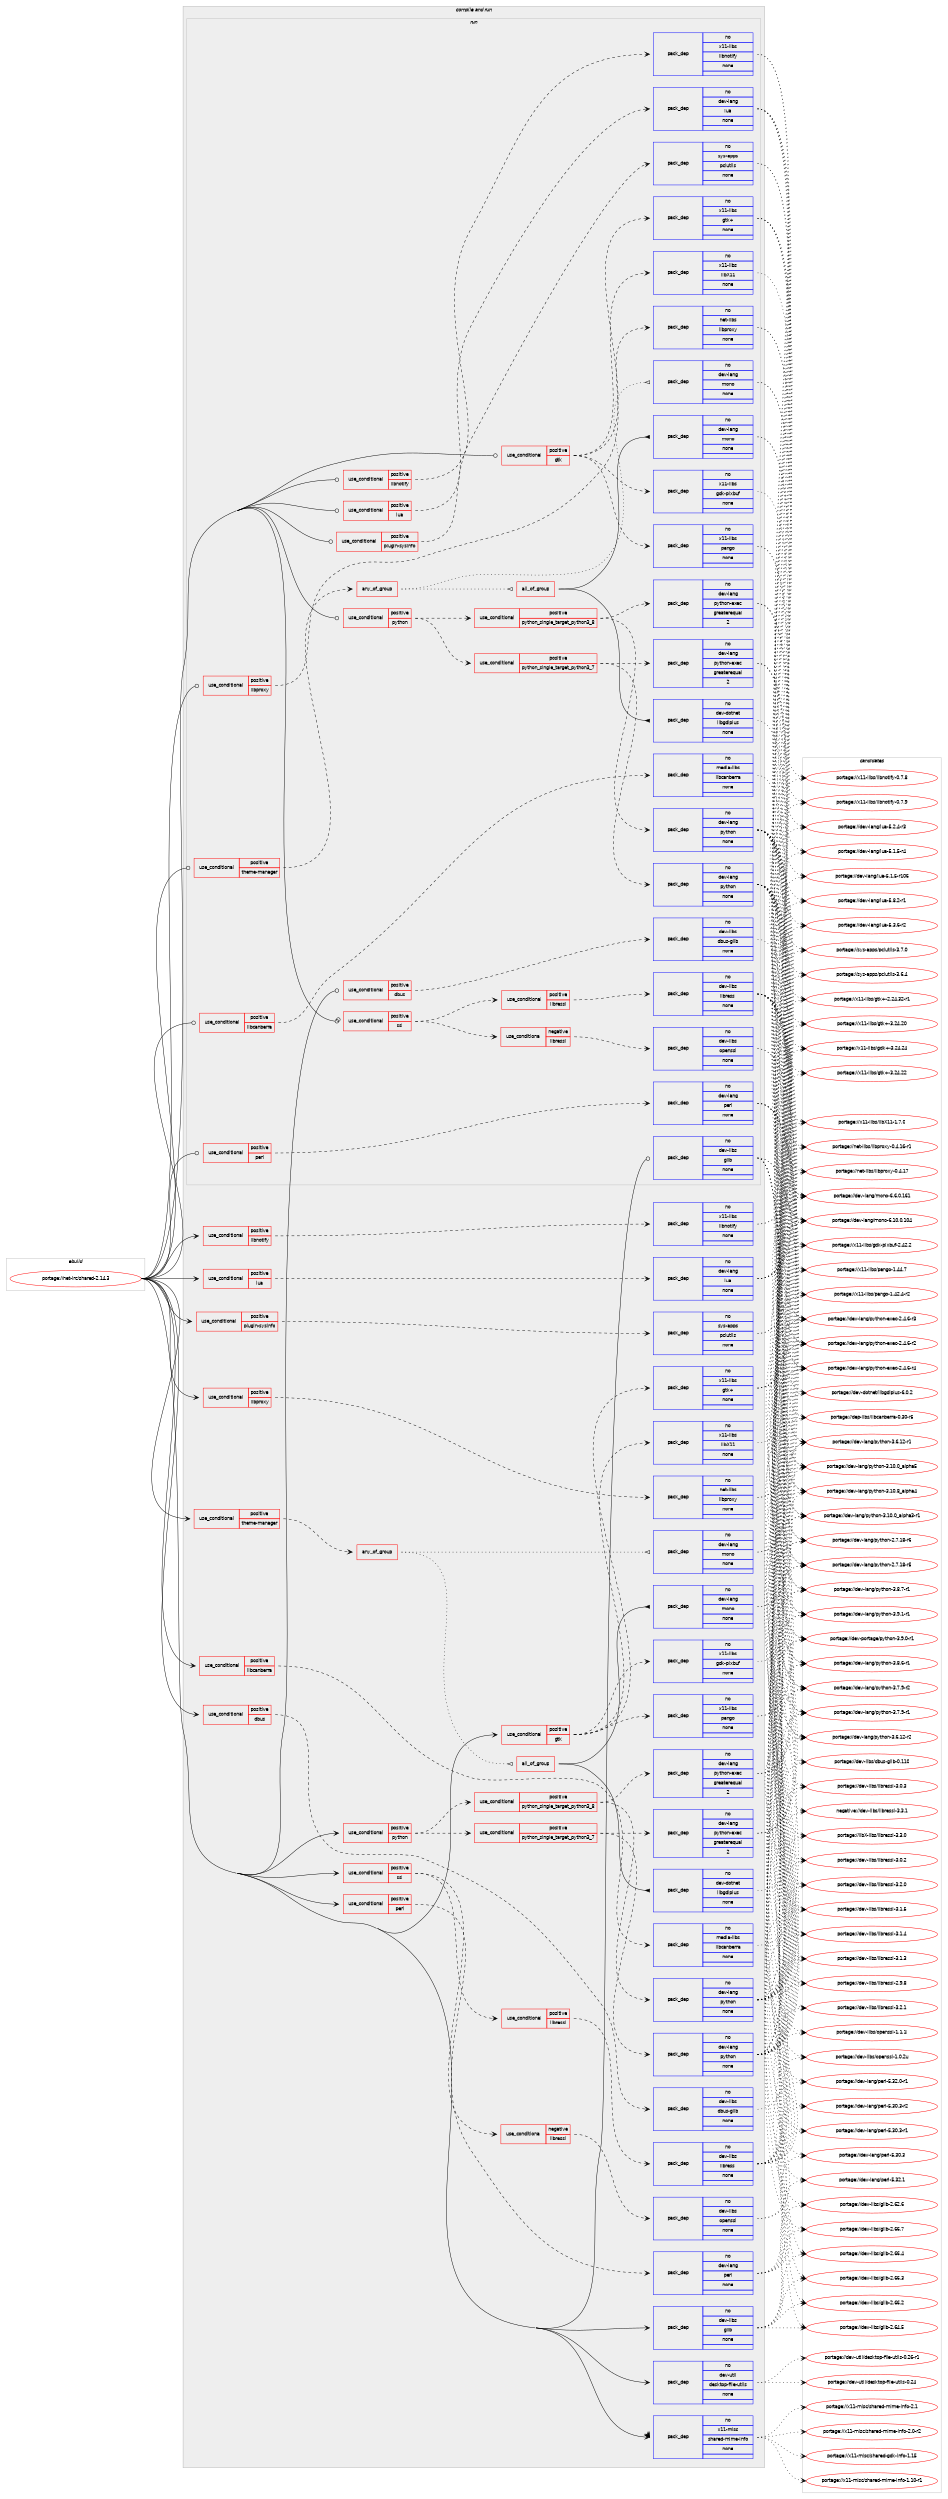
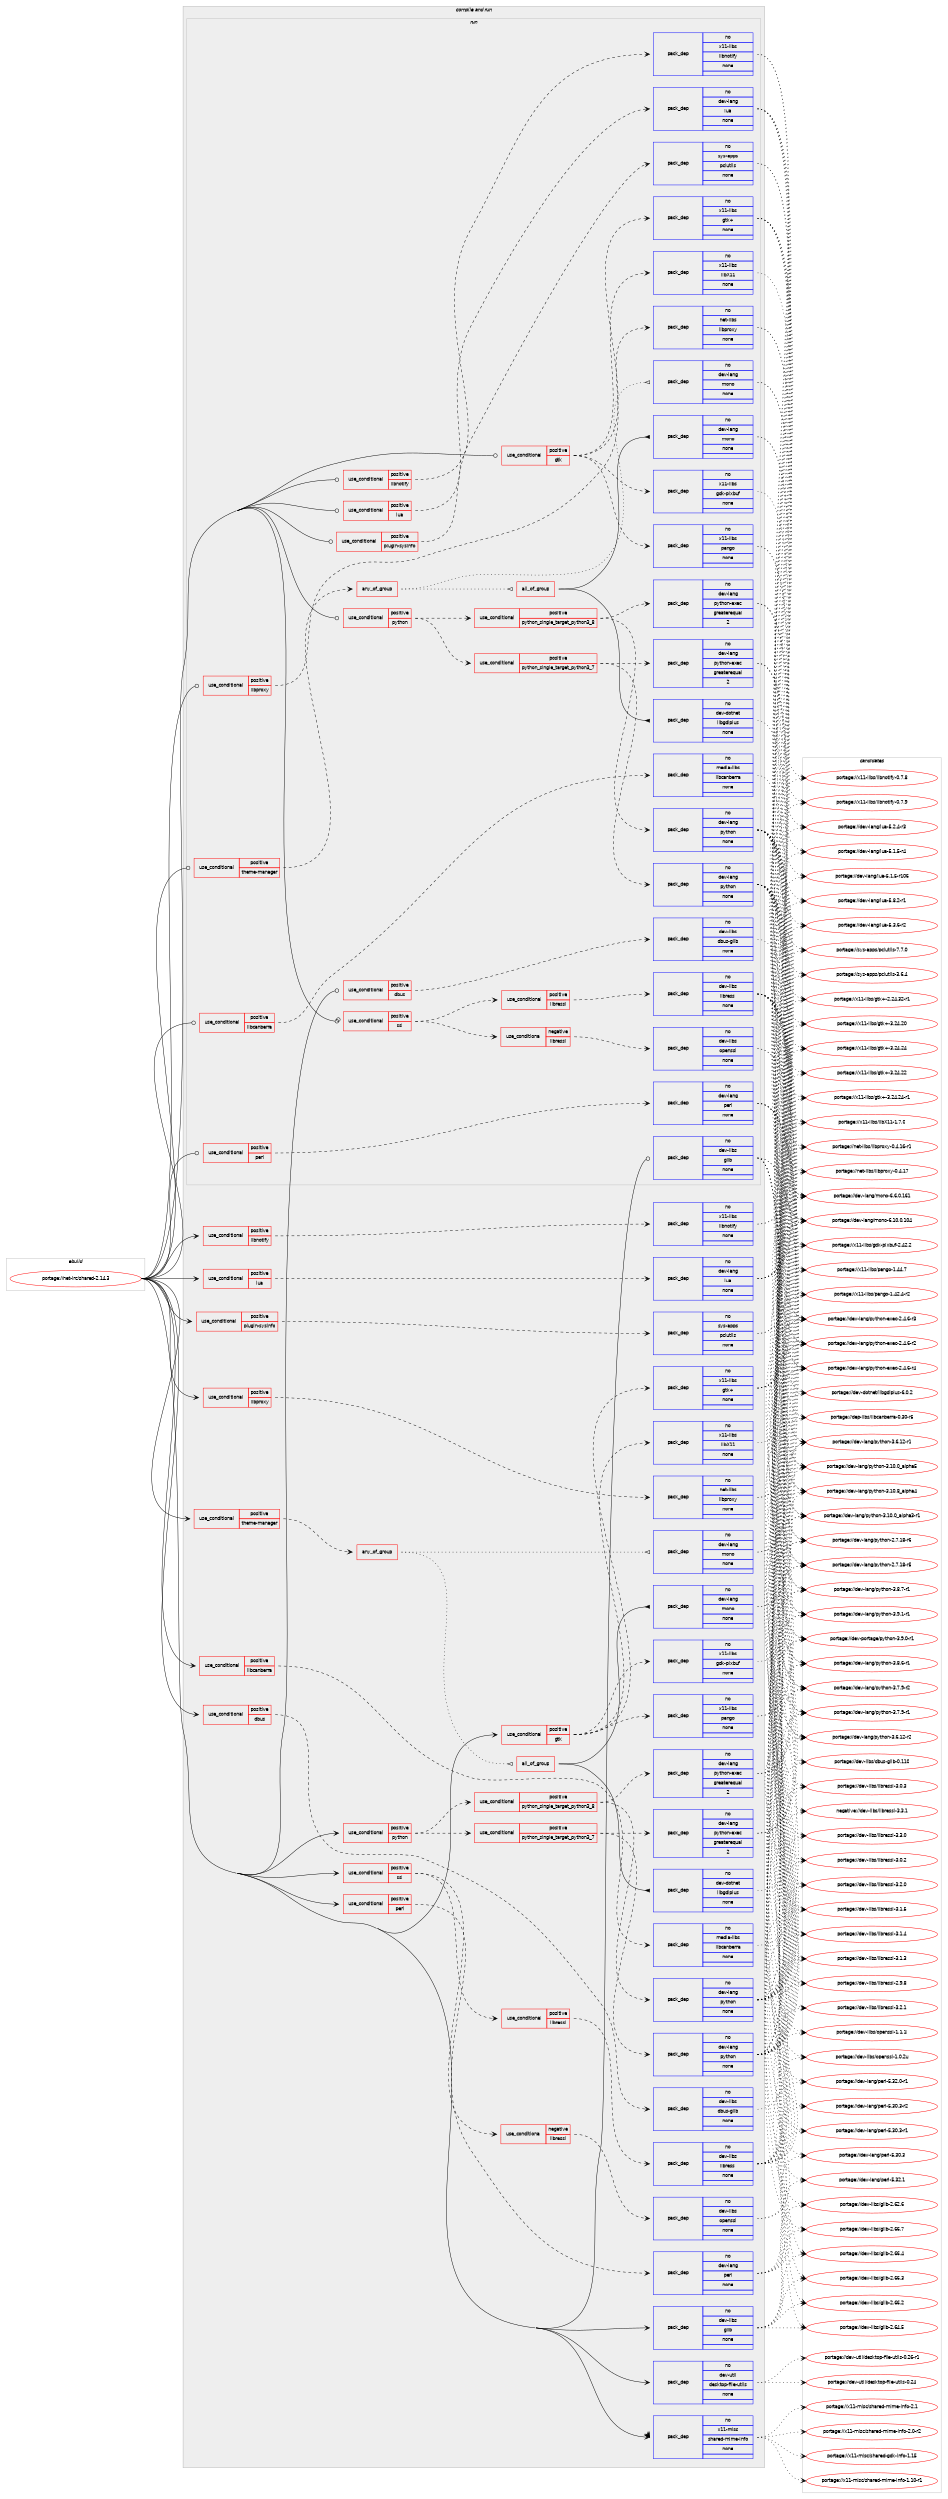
(872, 950) -> (872, 950)
(872, 1049) -> (872, 1049)
none -> (872, 1098)
(872, 1836) -> (872, 1836)
